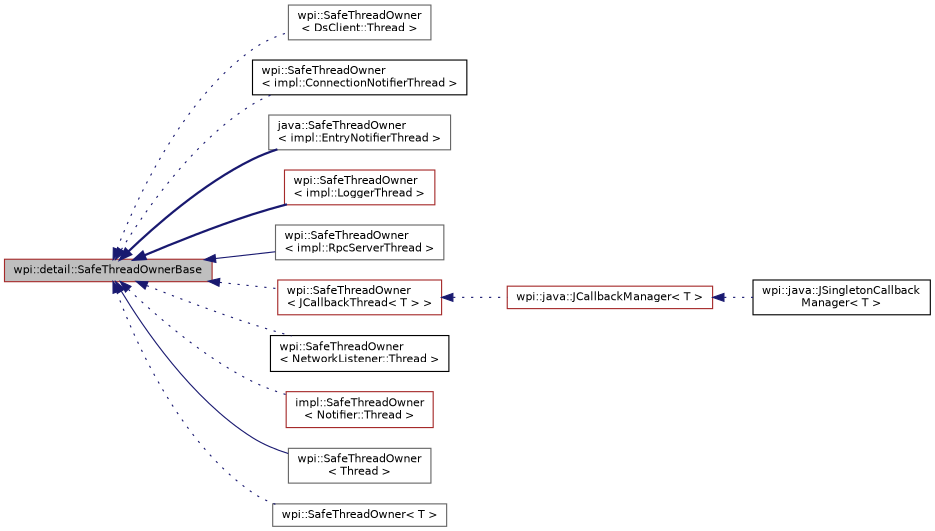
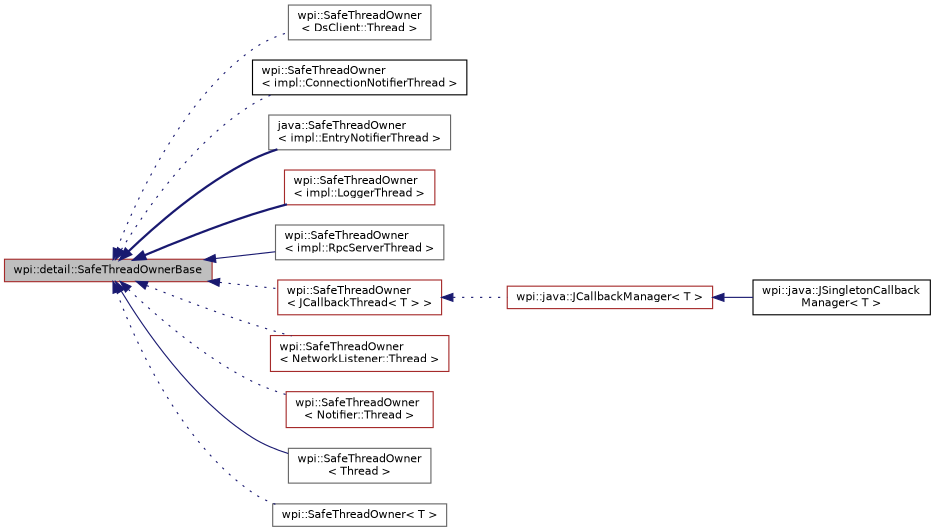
(739, 297) -> (739, 297)
(360, 354) -> (360, 354)
(360, 410) -> (360, 410)
